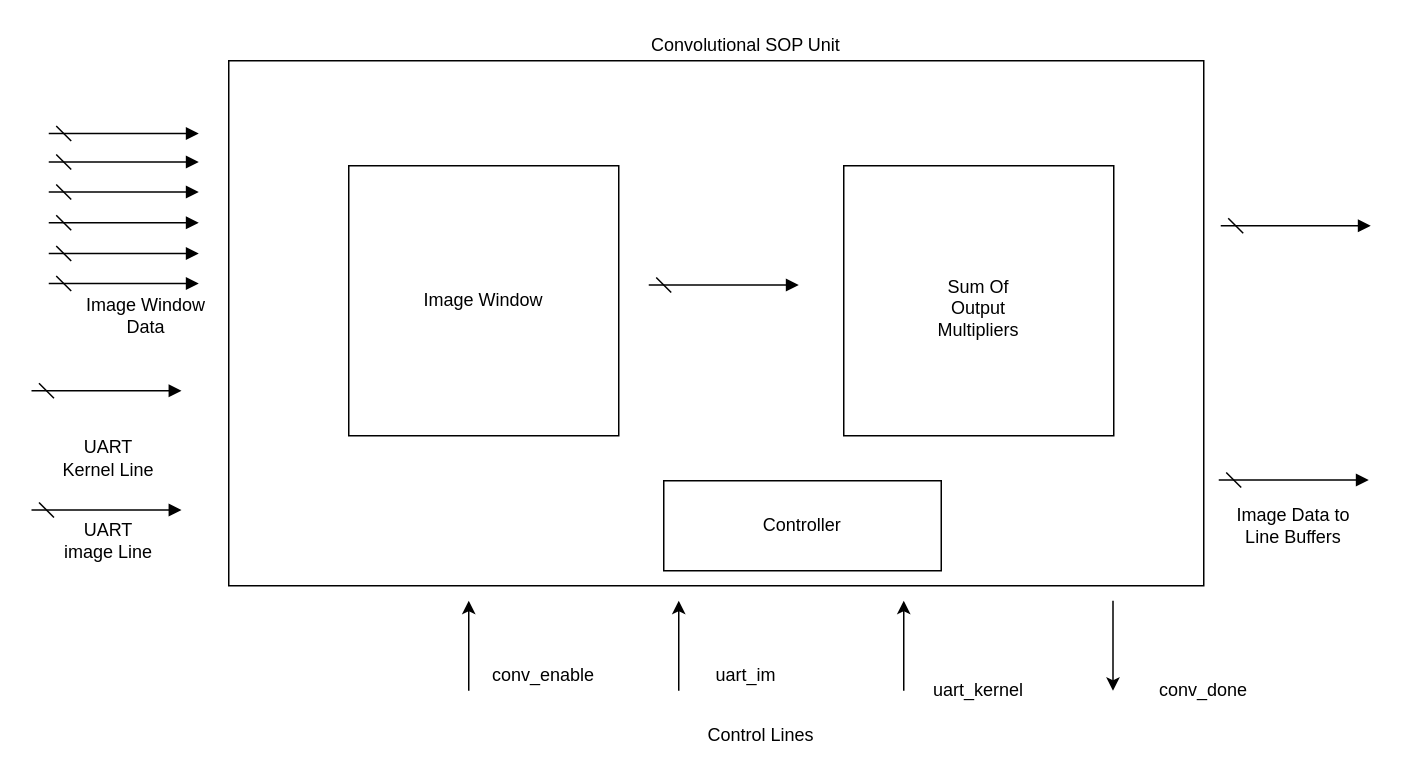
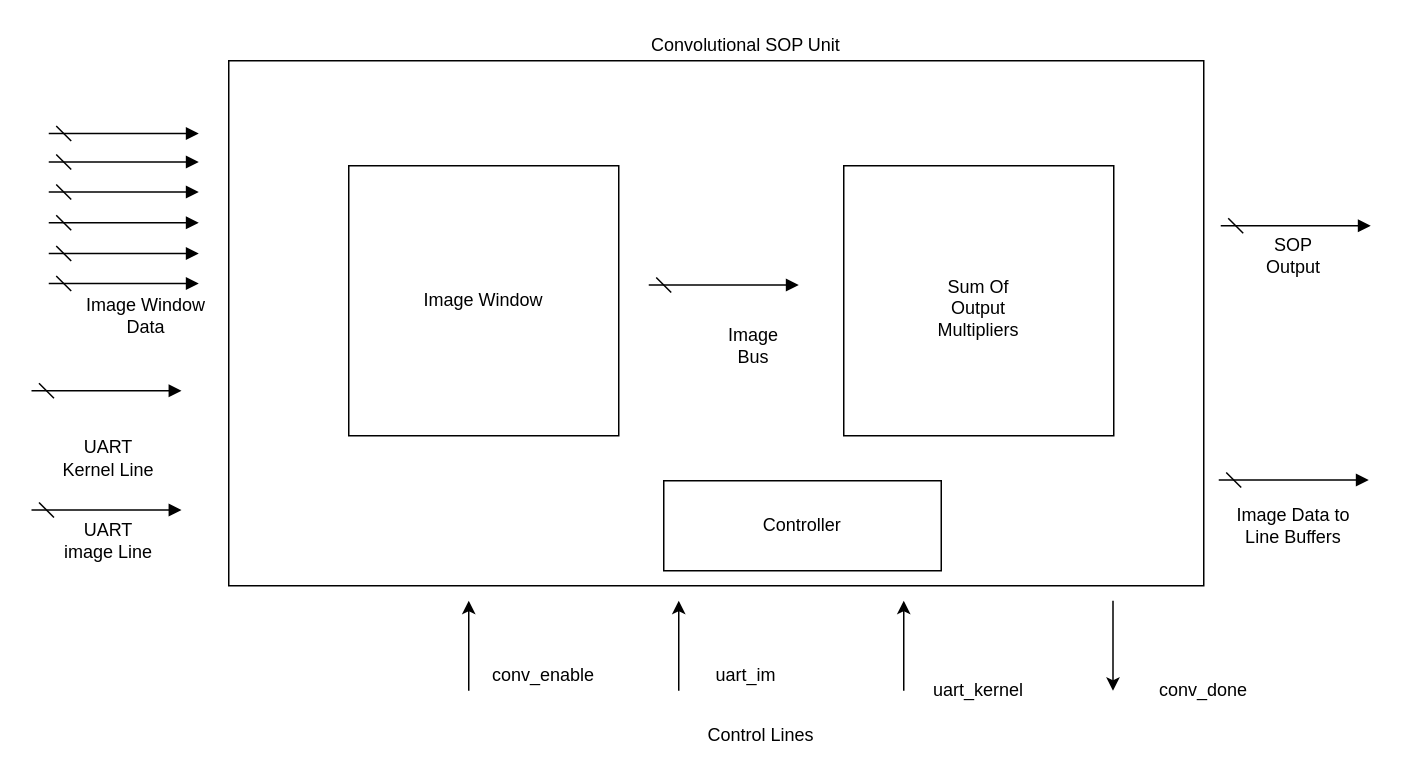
none -> (1294, 256)
none -> (754, 346)
